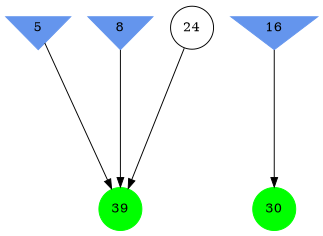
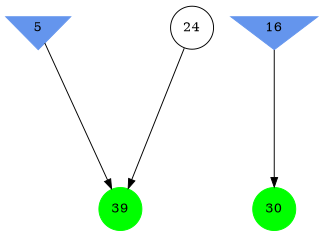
(120, 28) -> none
